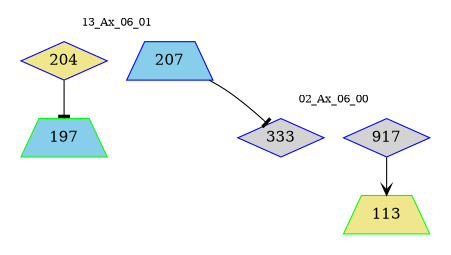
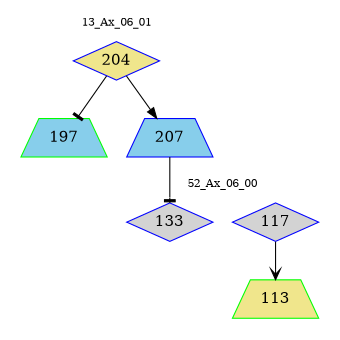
none -> (138, 93)
(334, 100) -> (223, 184)
(281, 138) -> (170, 222)
(387, 138) -> (276, 222)
